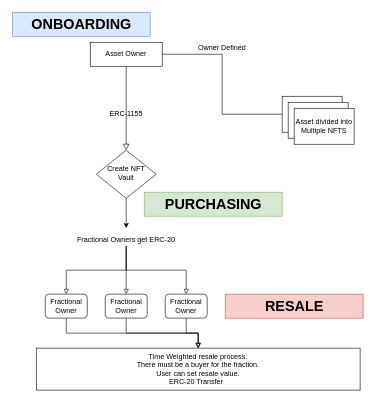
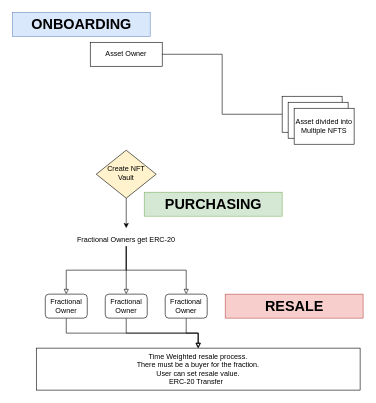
(222, 48) -> none
(126, 105) -> none
(126, 114) -> none
(126, 174) -> (126, 174)
